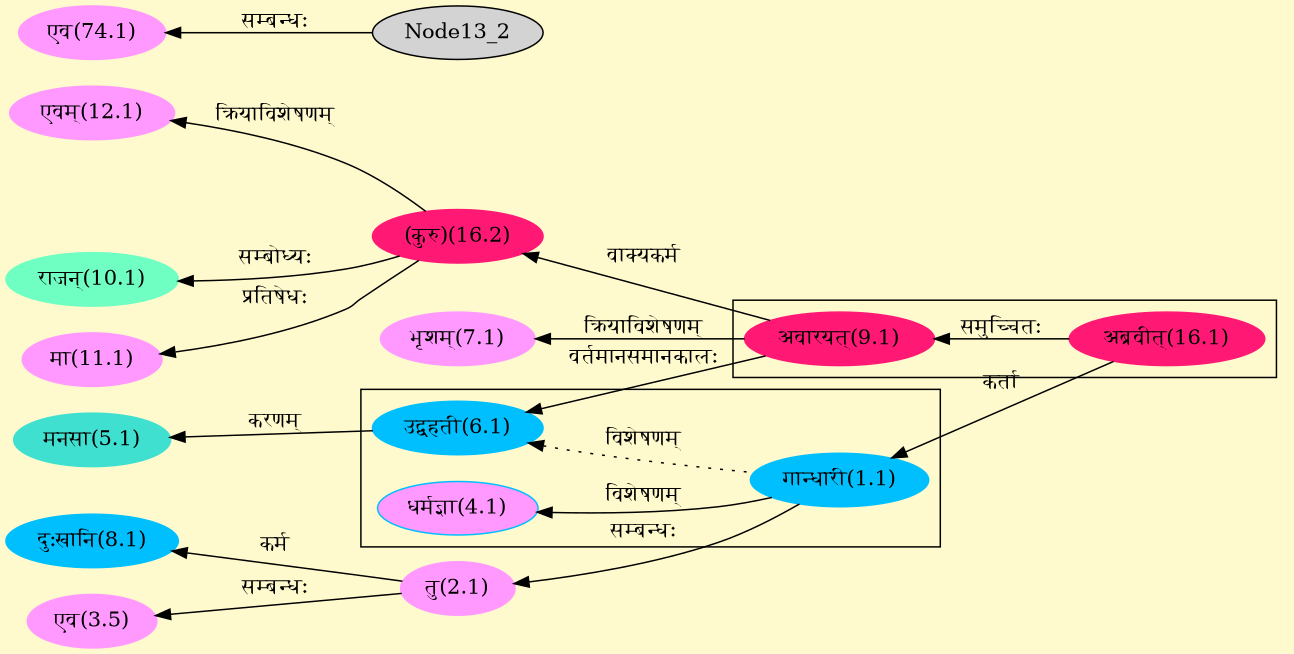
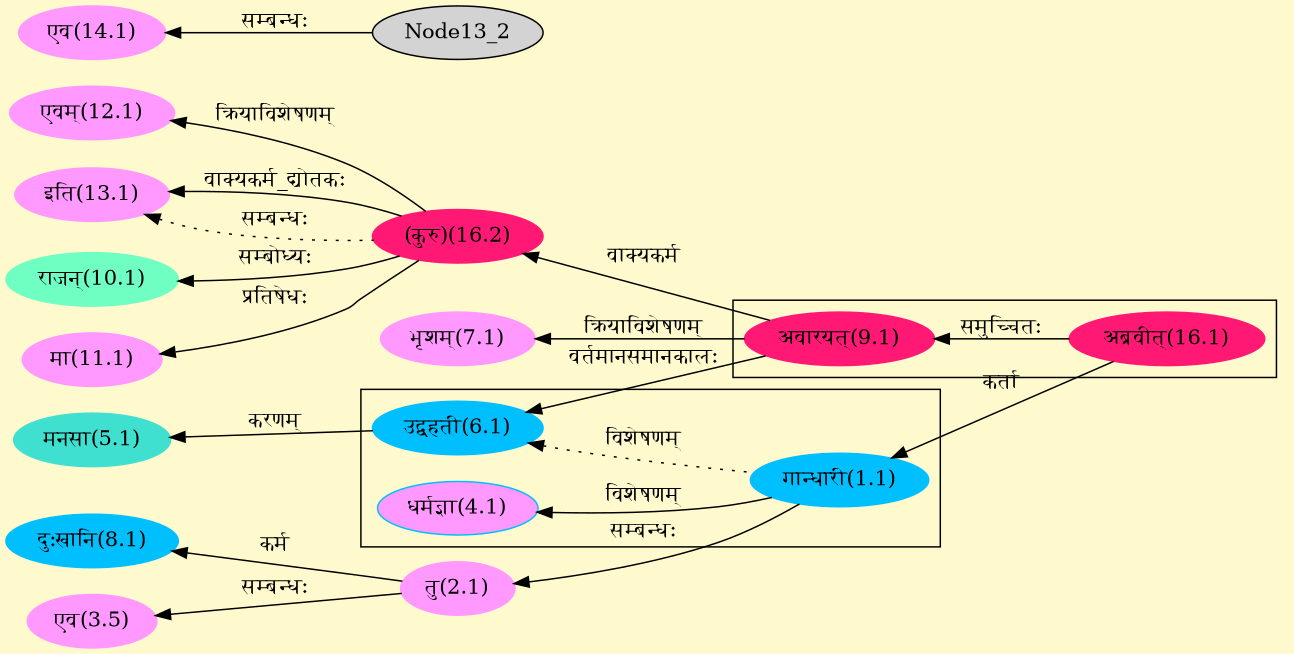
(92, 33) -> (92, 33)
none -> (92, 195)
